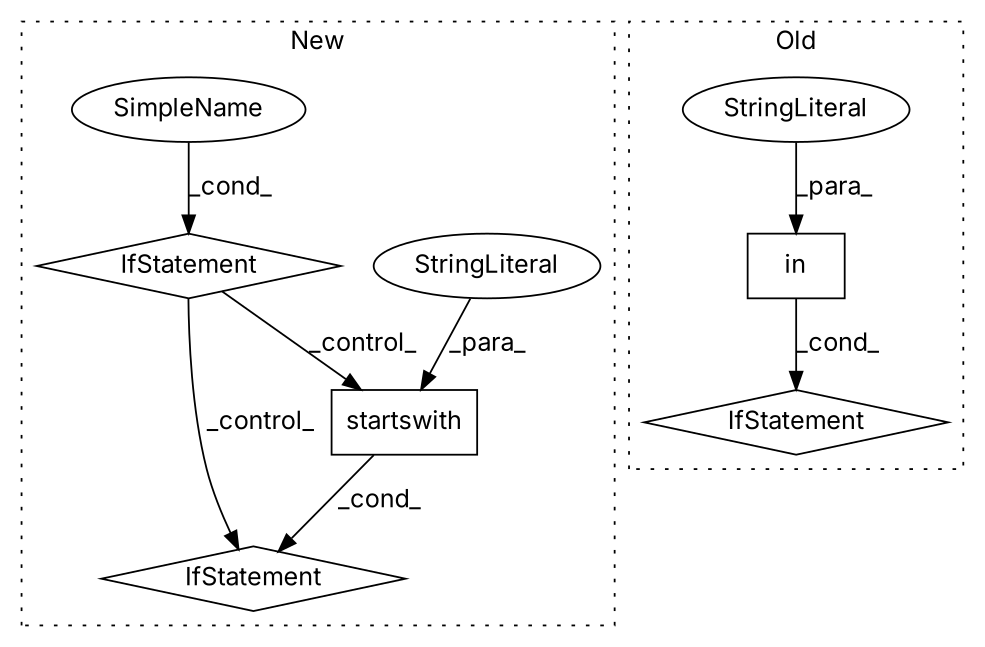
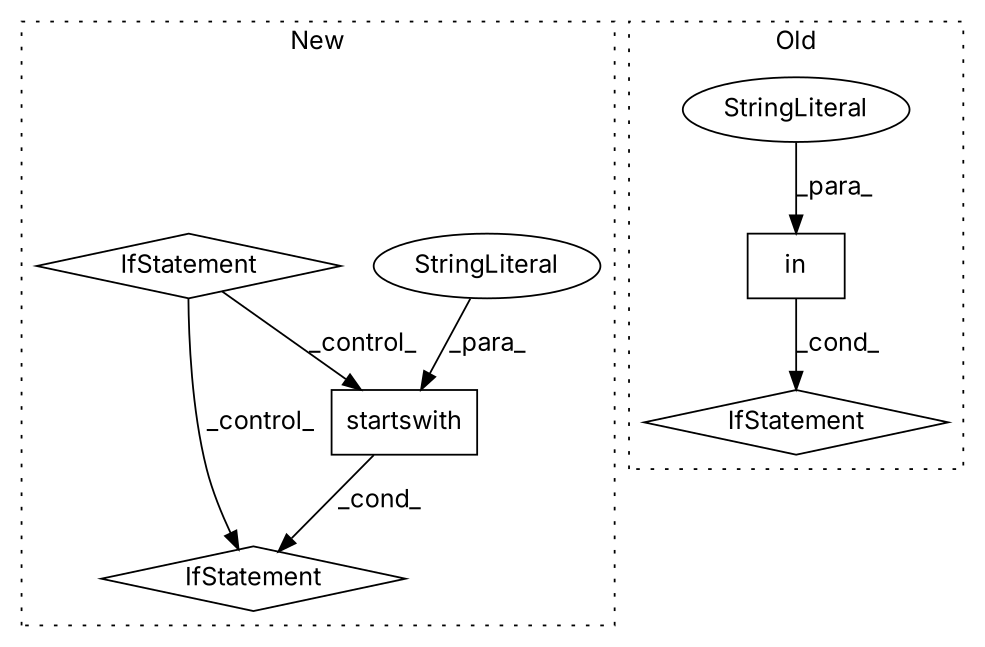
(189, 110) -> none
